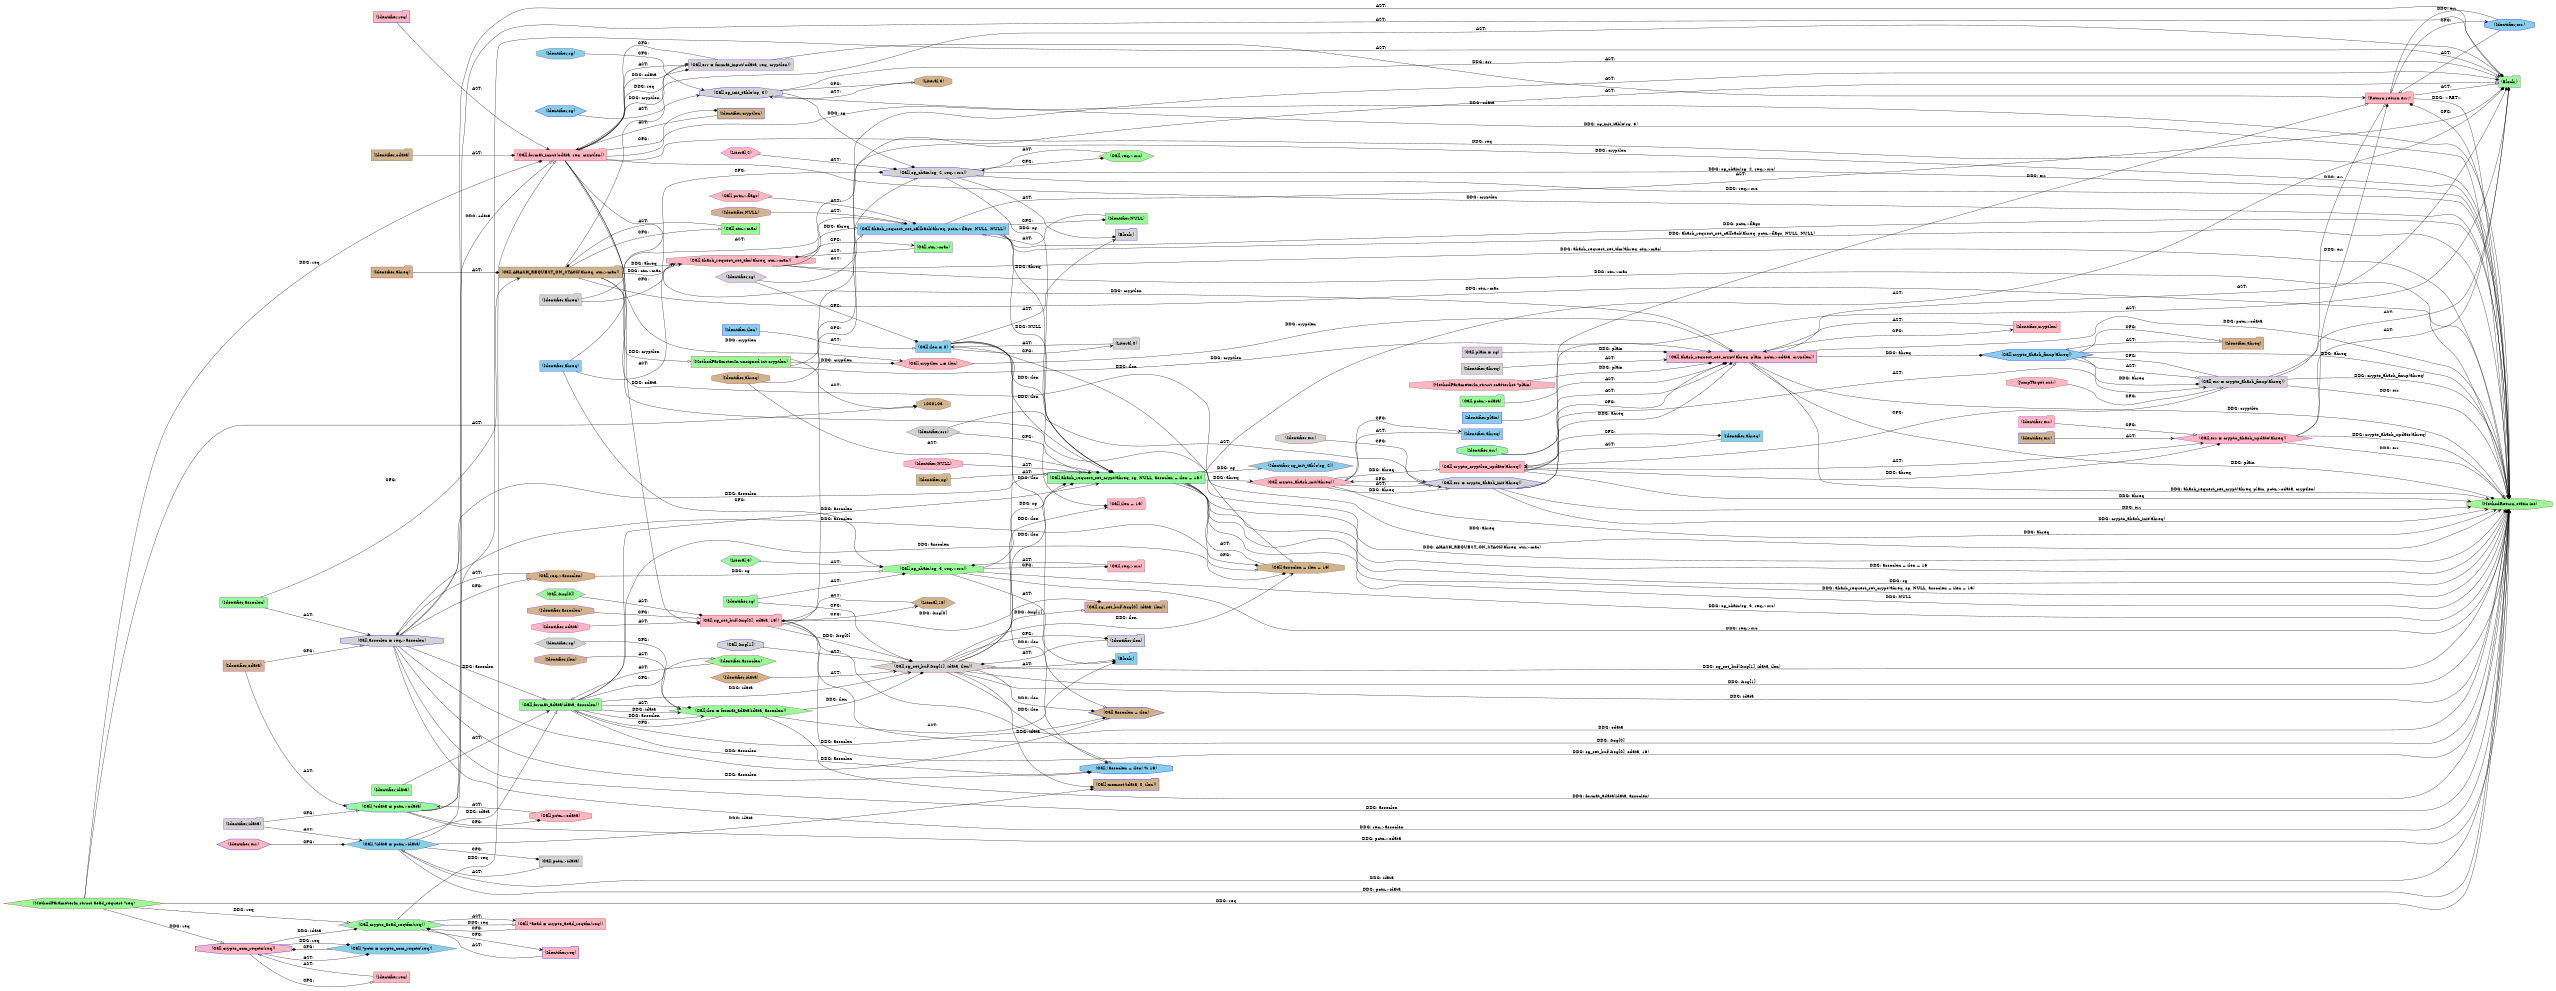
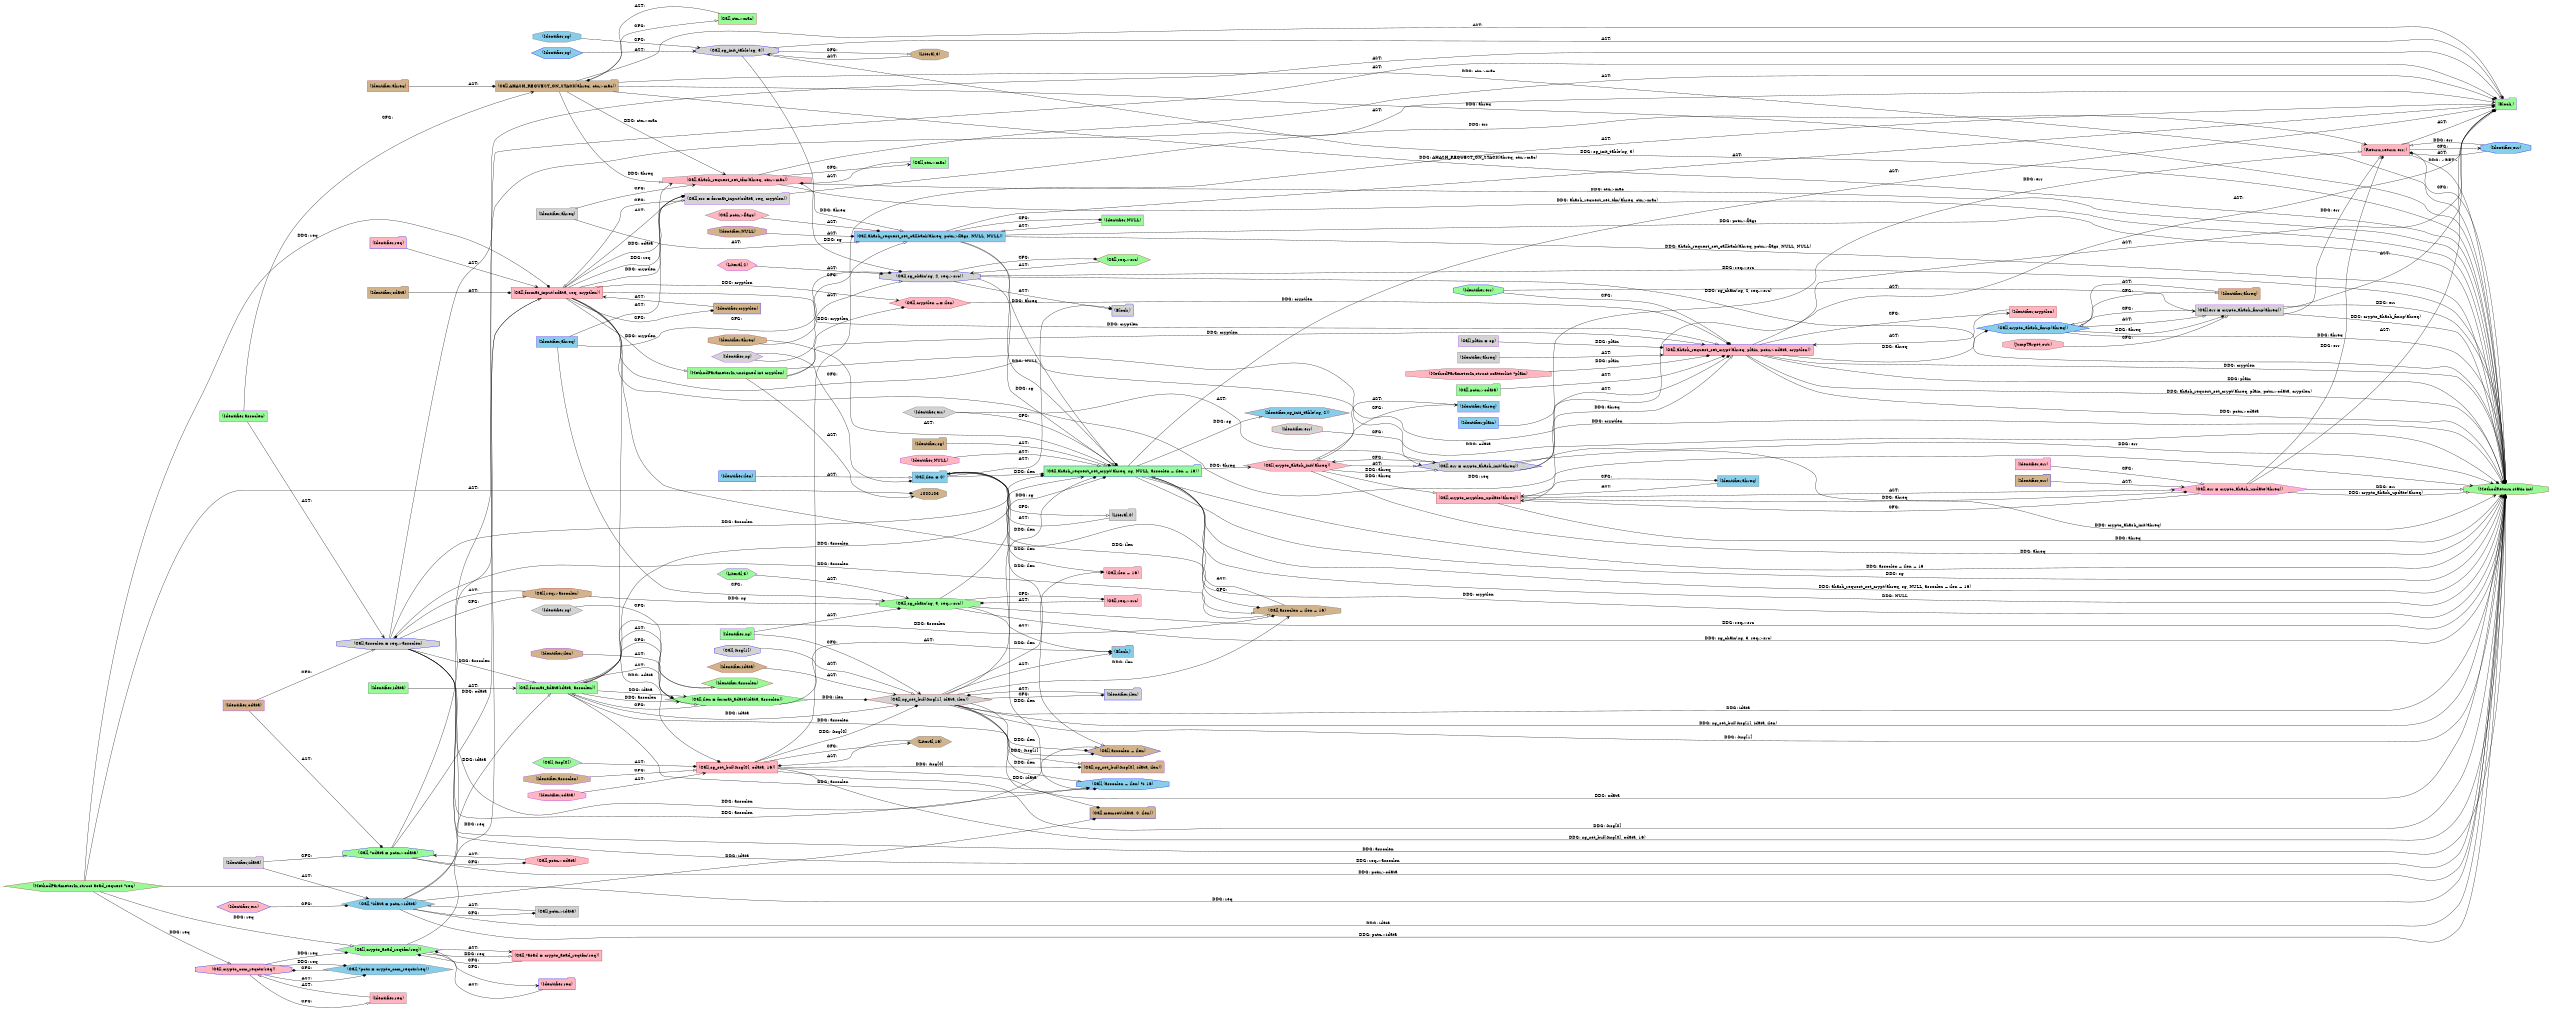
(1031, 354) -> (1015, 511)
(1879, 433) -> (1862, 511)
(1732, 799) -> none
(309, 931) -> (308, 953)
